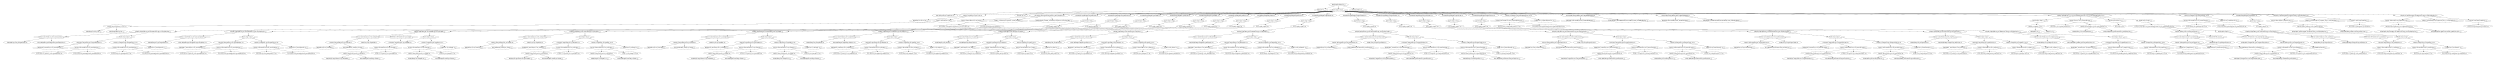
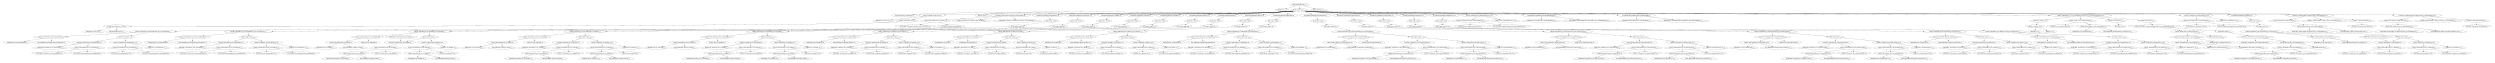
none -> (1172, 42)
